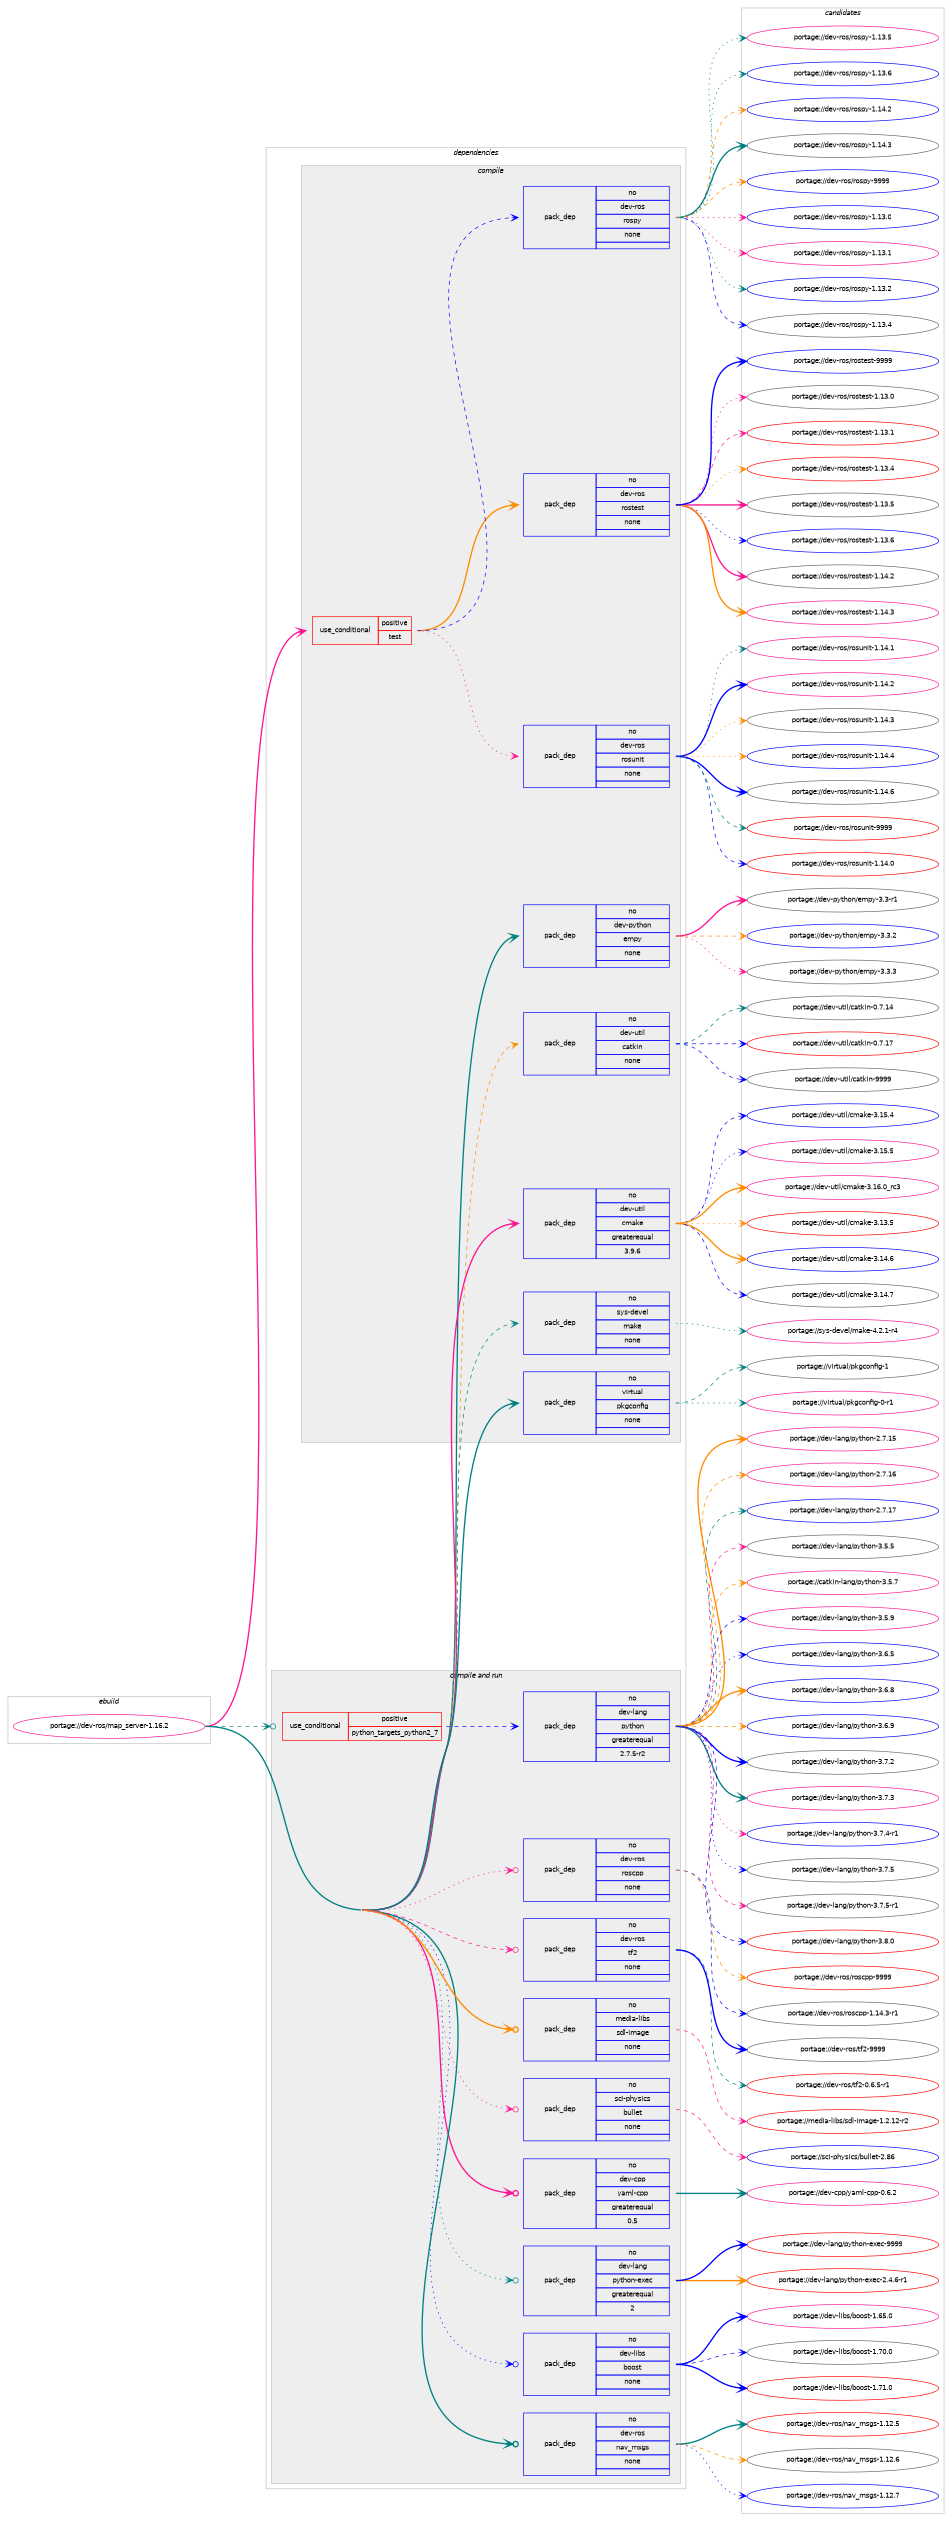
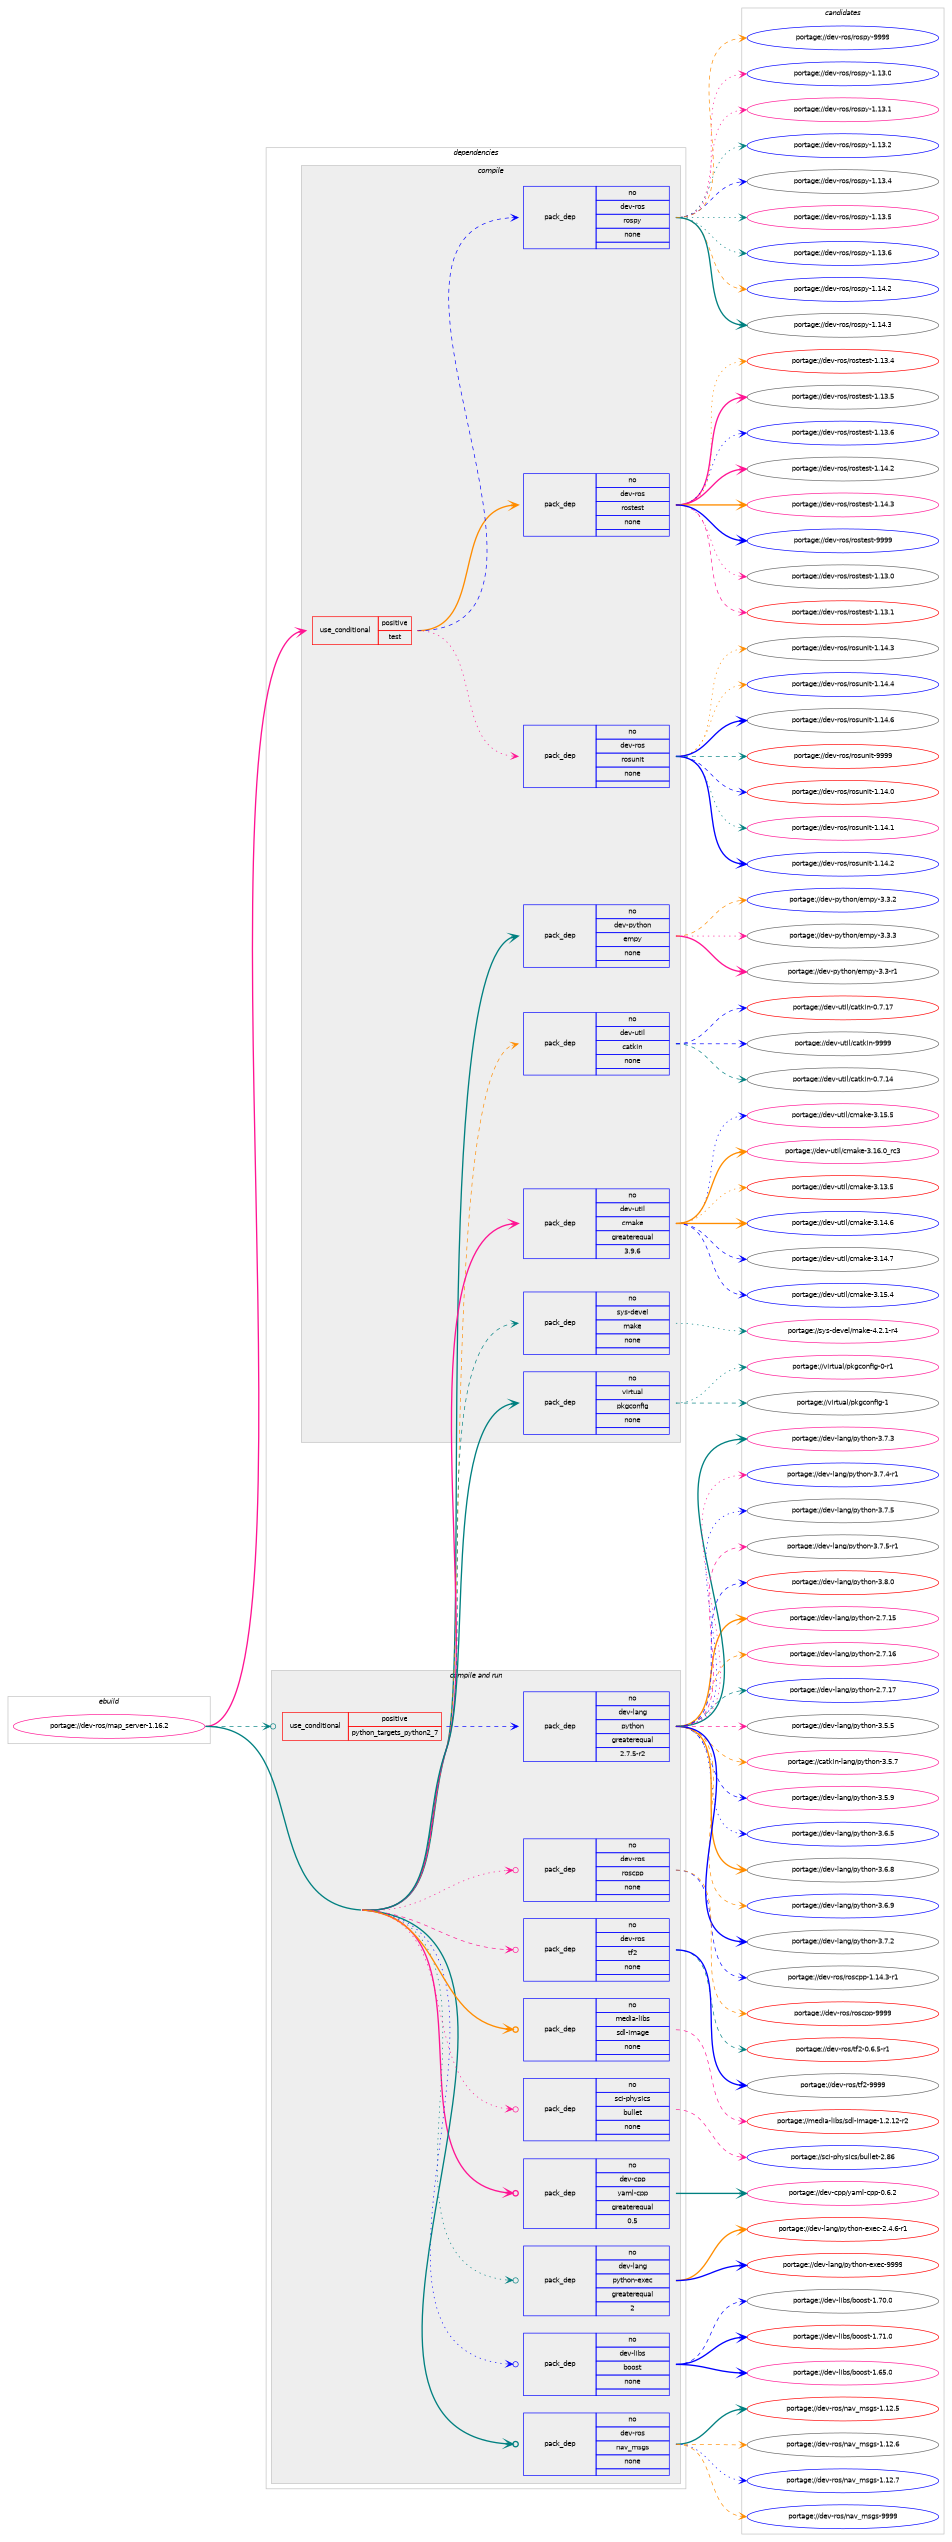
(843, 685) -> (843, 864)
(843, 1690) -> (843, 1870)
none -> (843, 2517)
